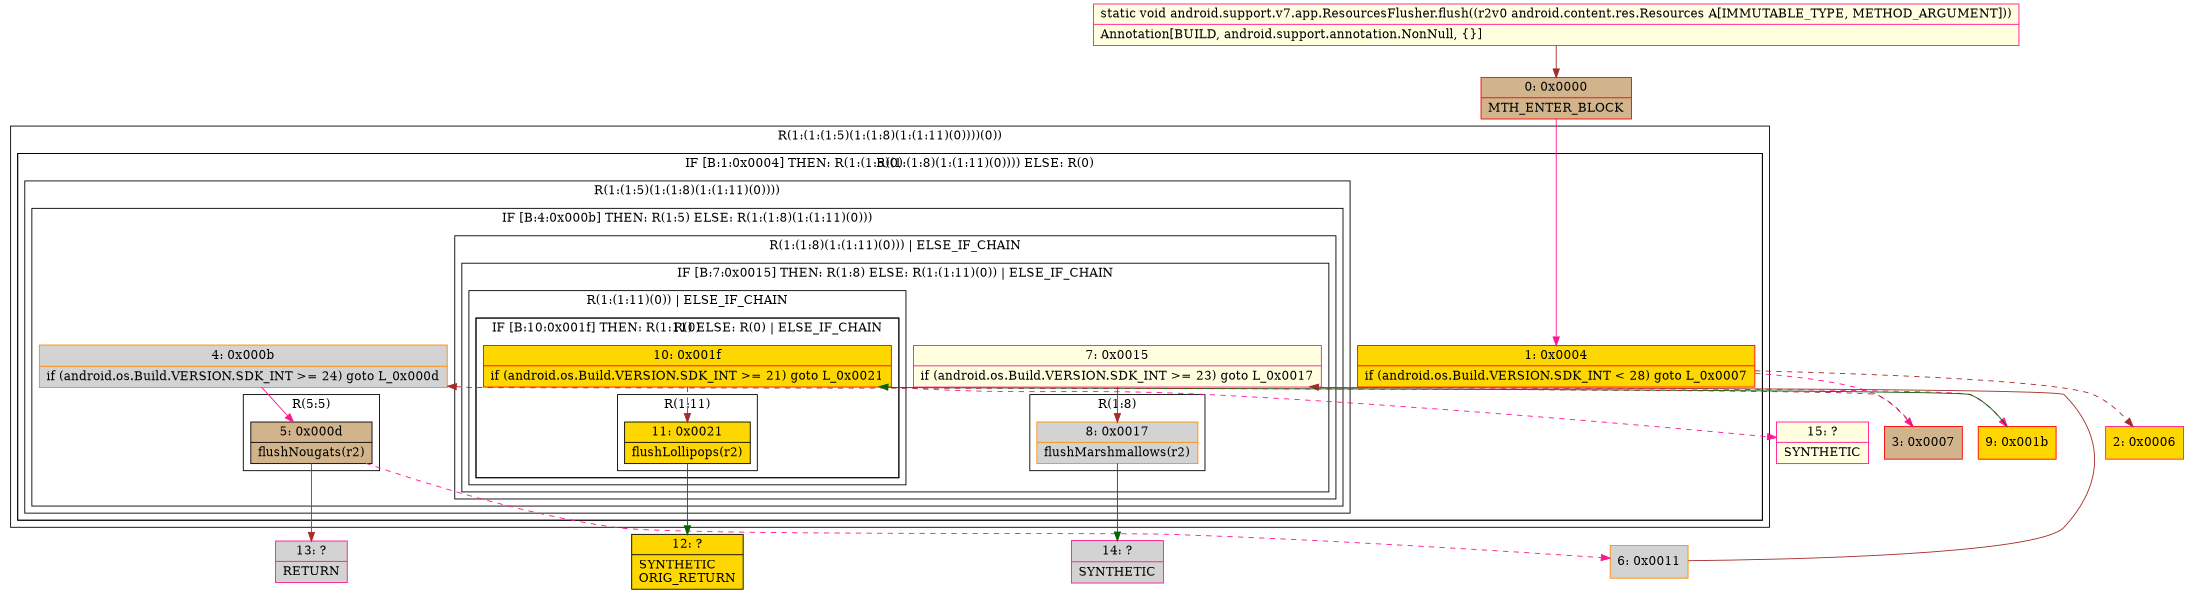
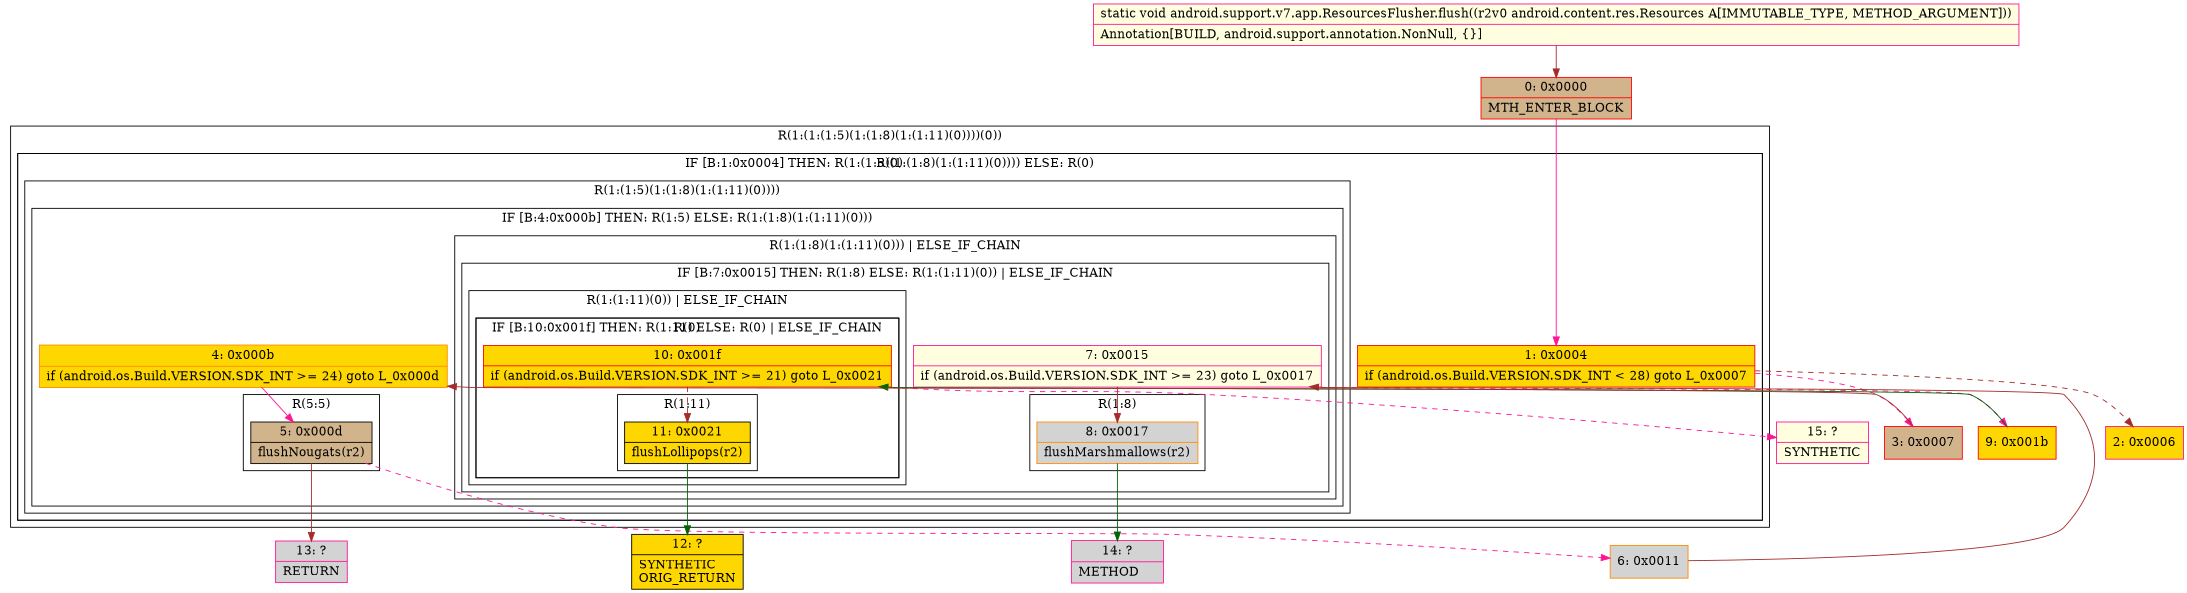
(243, 366) -> (243, 366)
(861, 388) -> (861, 388)
(1117, 572) -> (1109, 572)
